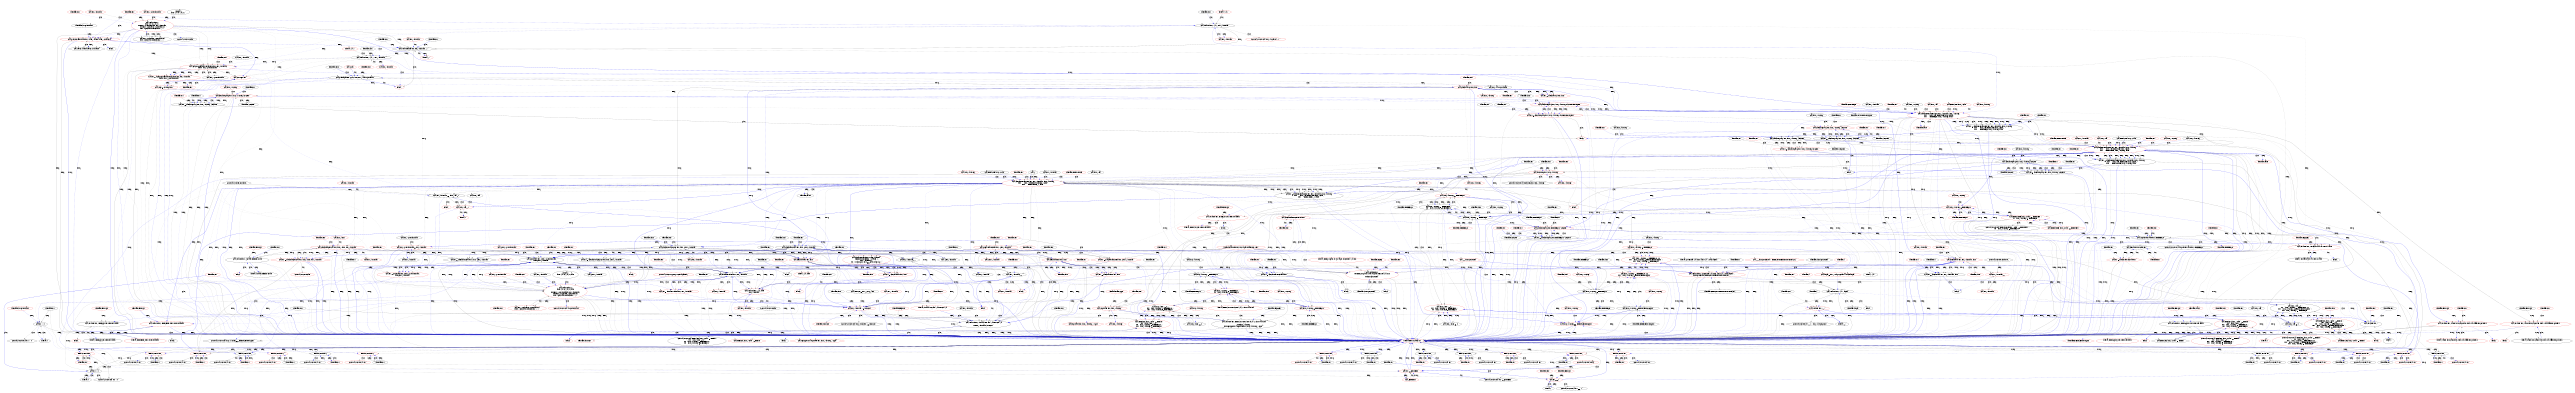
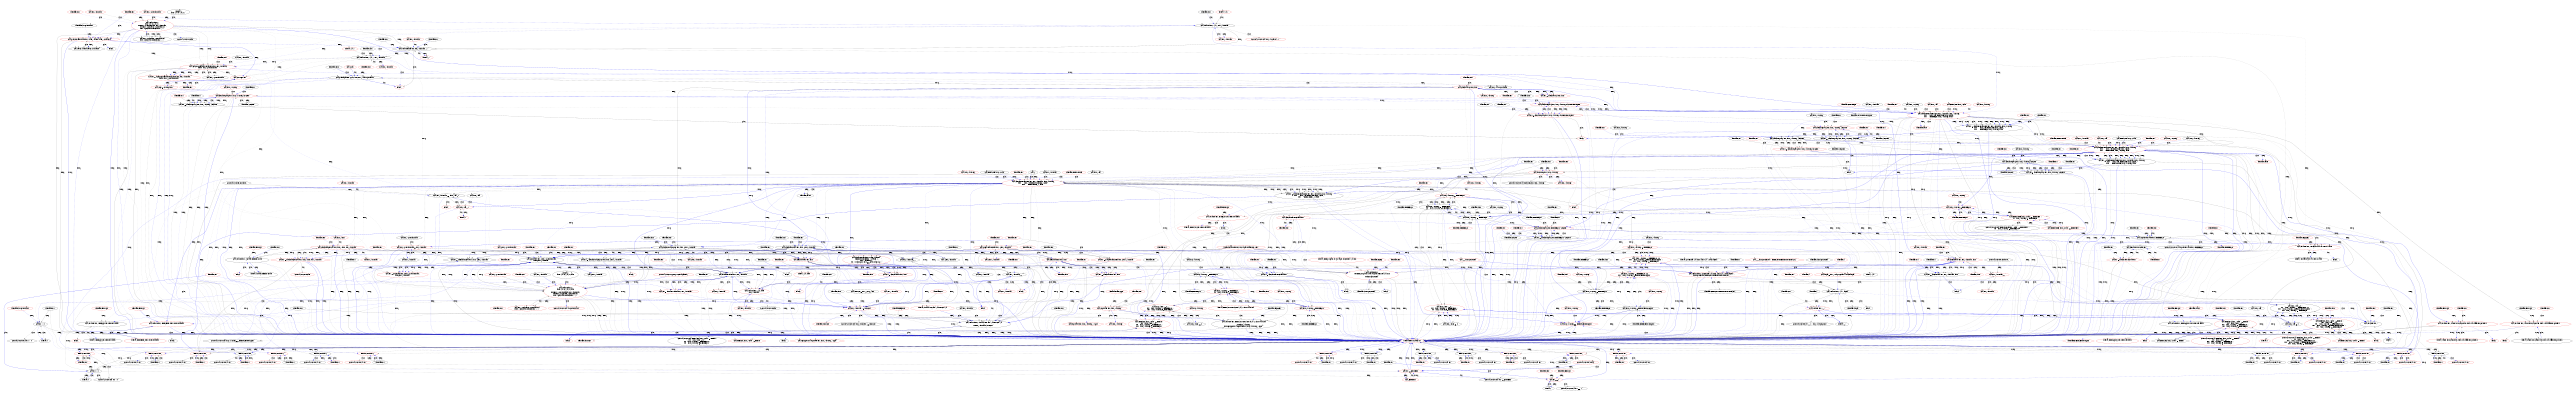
(851, 86) -> none
(1294, 218) -> (1294, 218)
(332, 283) -> (336, 291)
